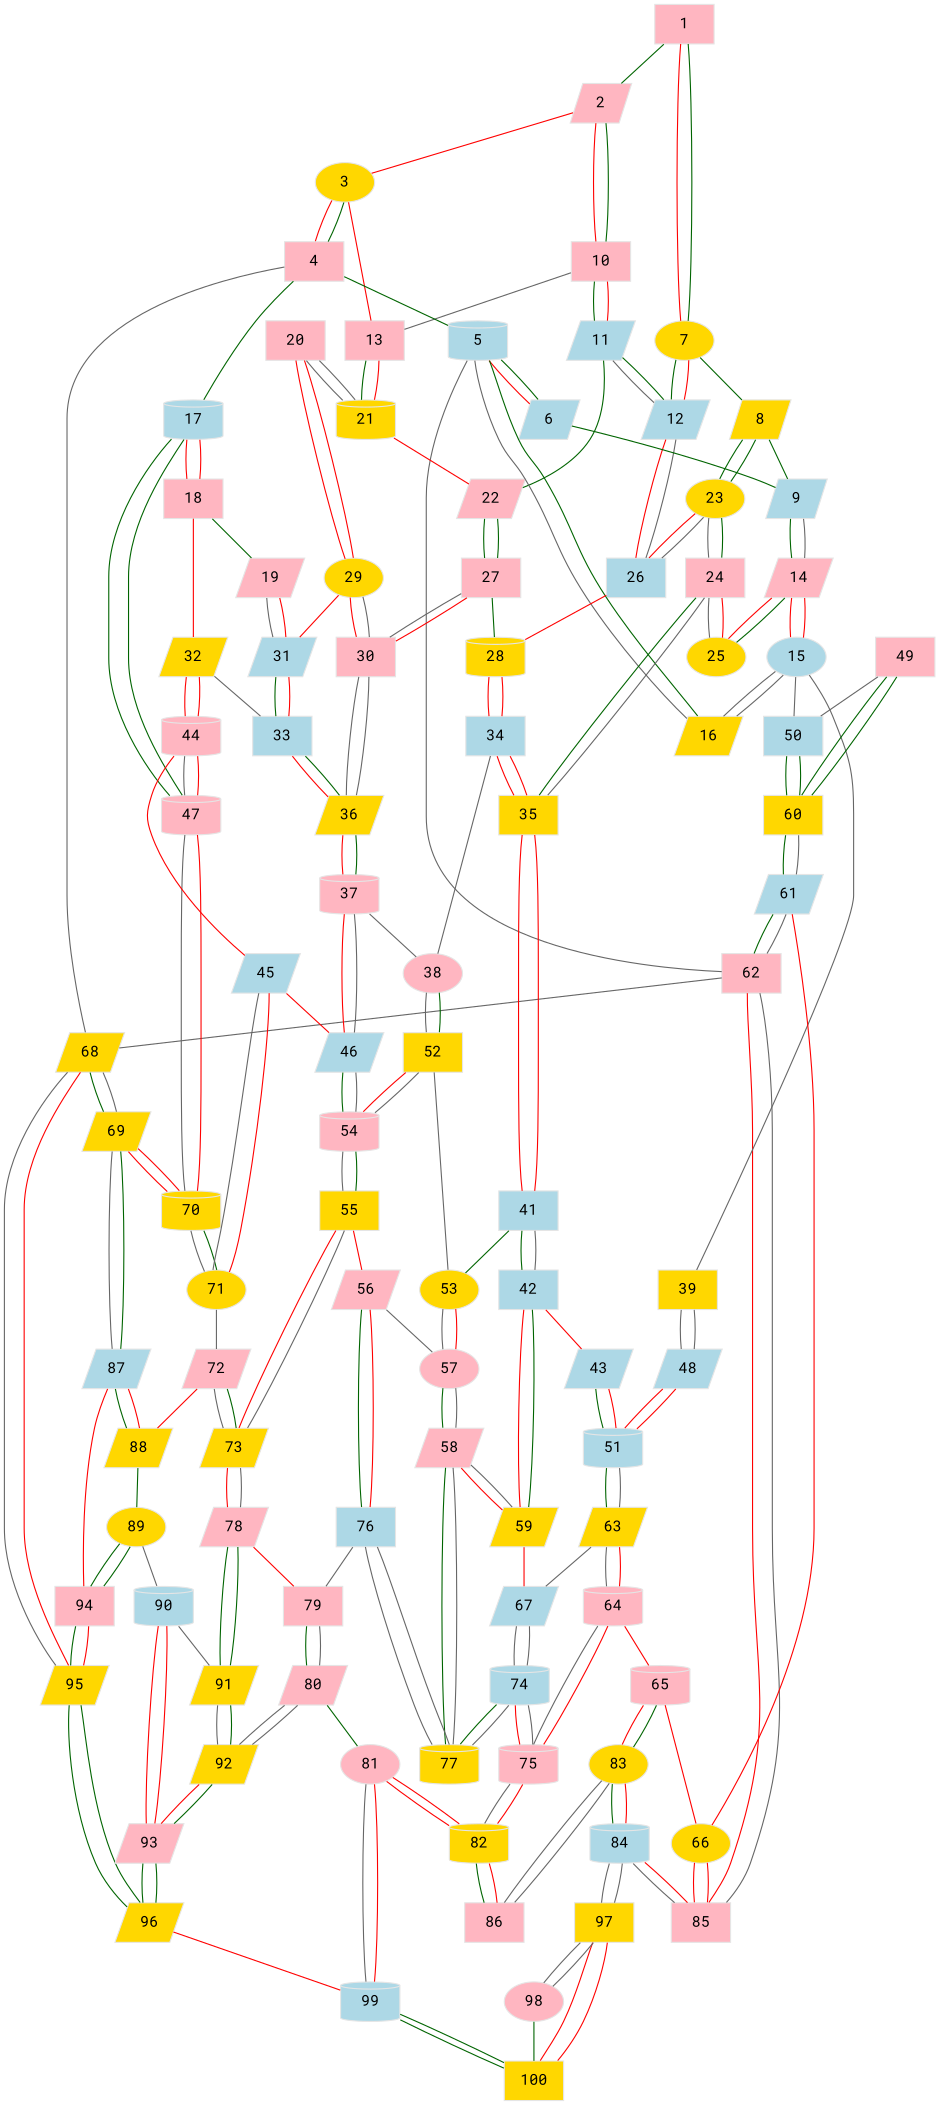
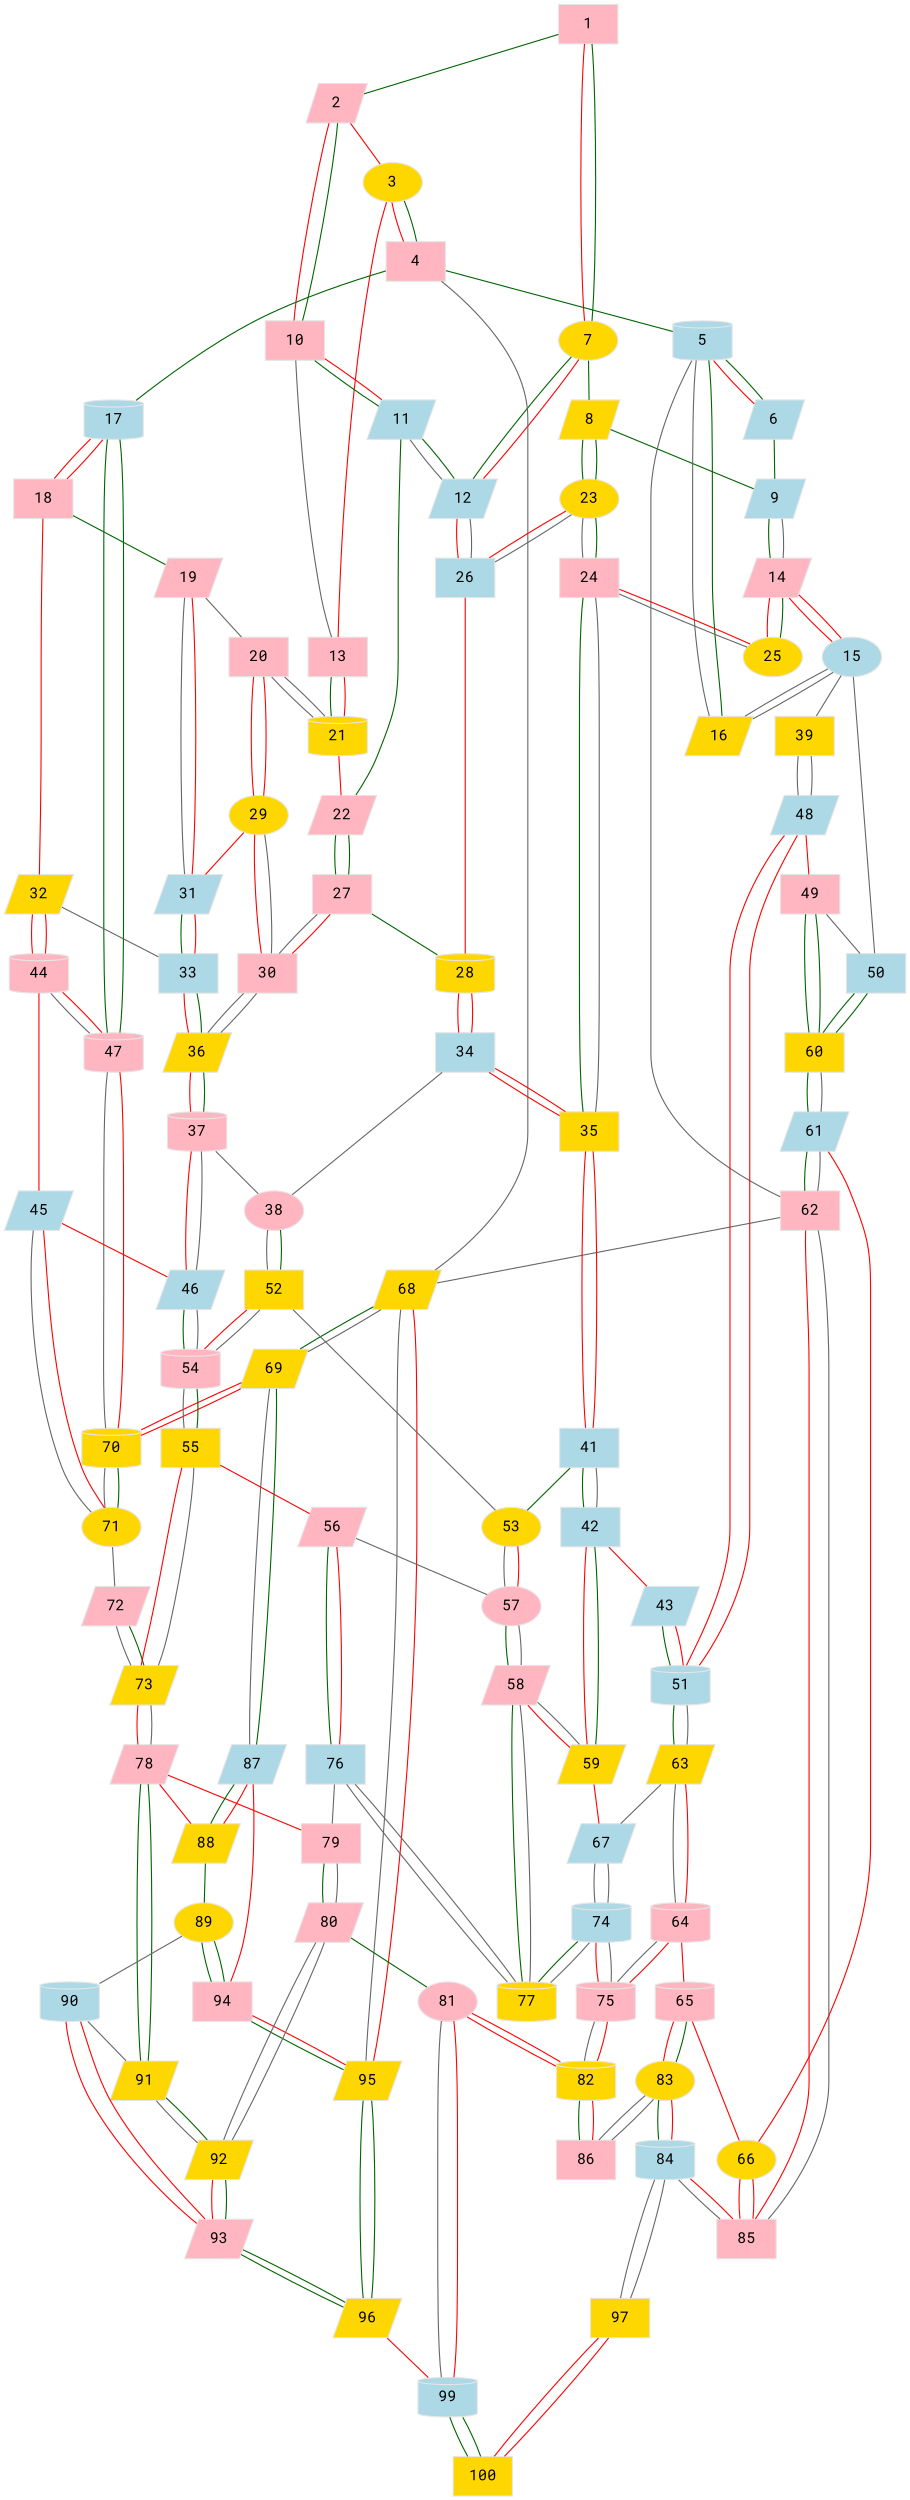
none -> (224, 618)
none -> (807, 855)
(177, 1409) -> (175, 1804)
(534, 2002) -> none
